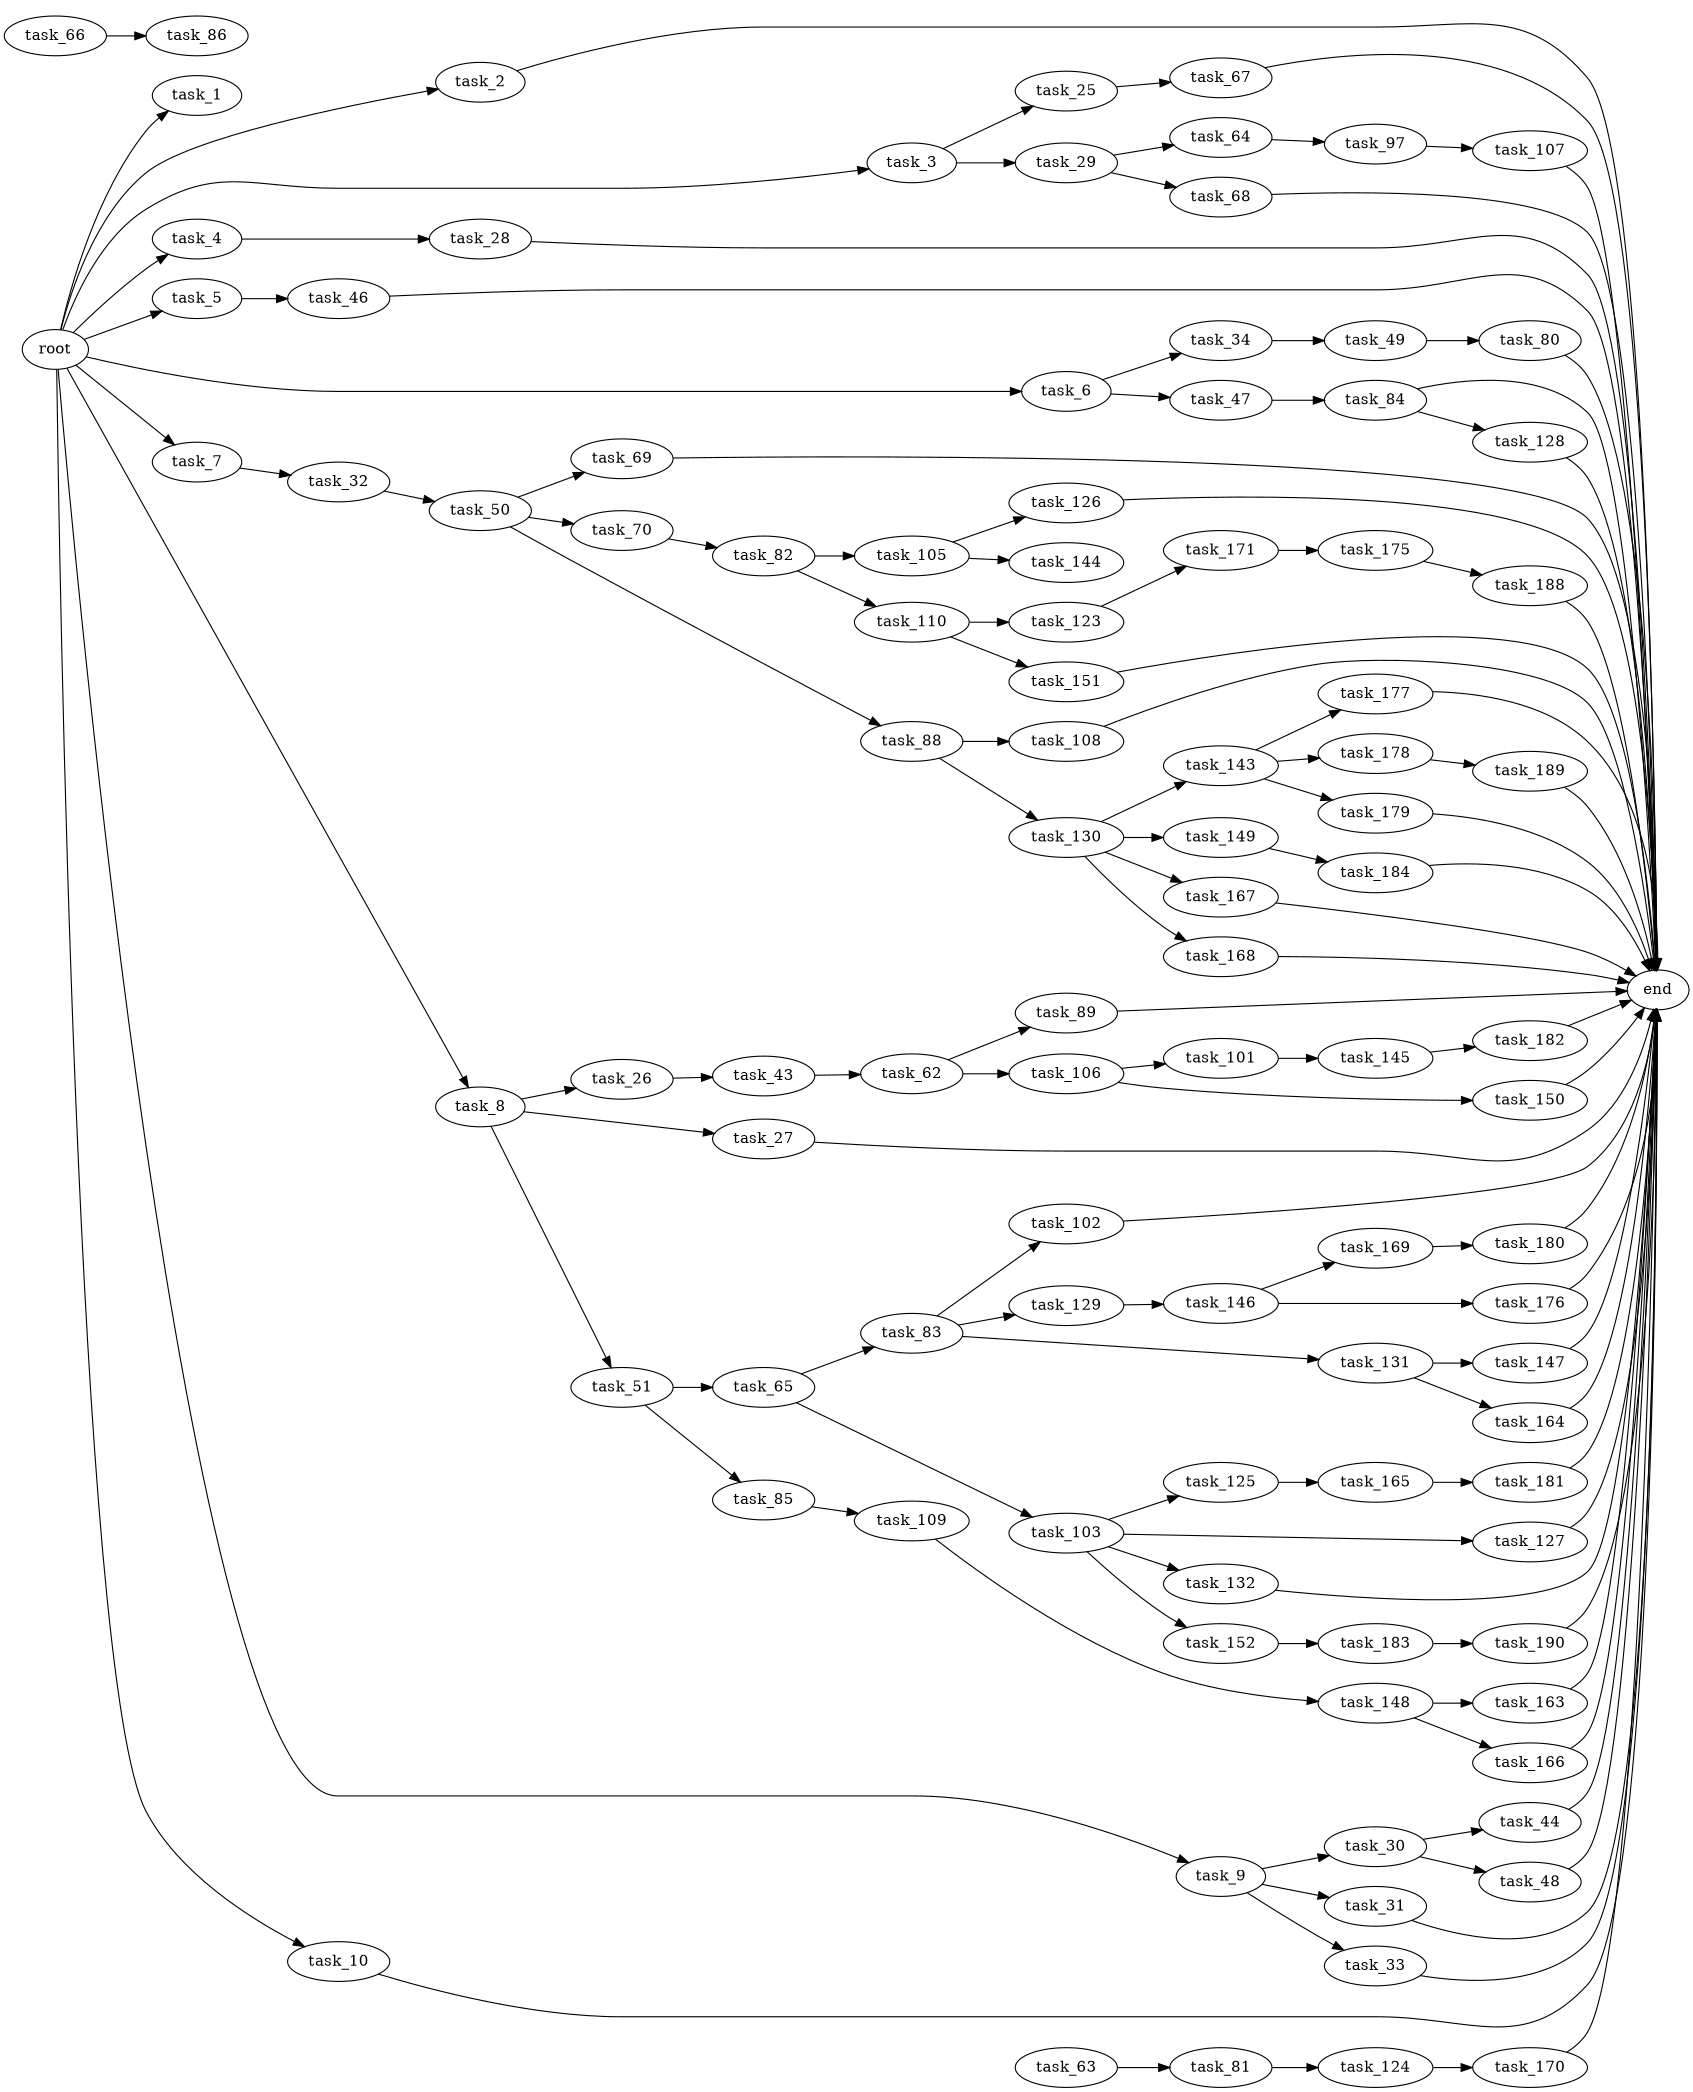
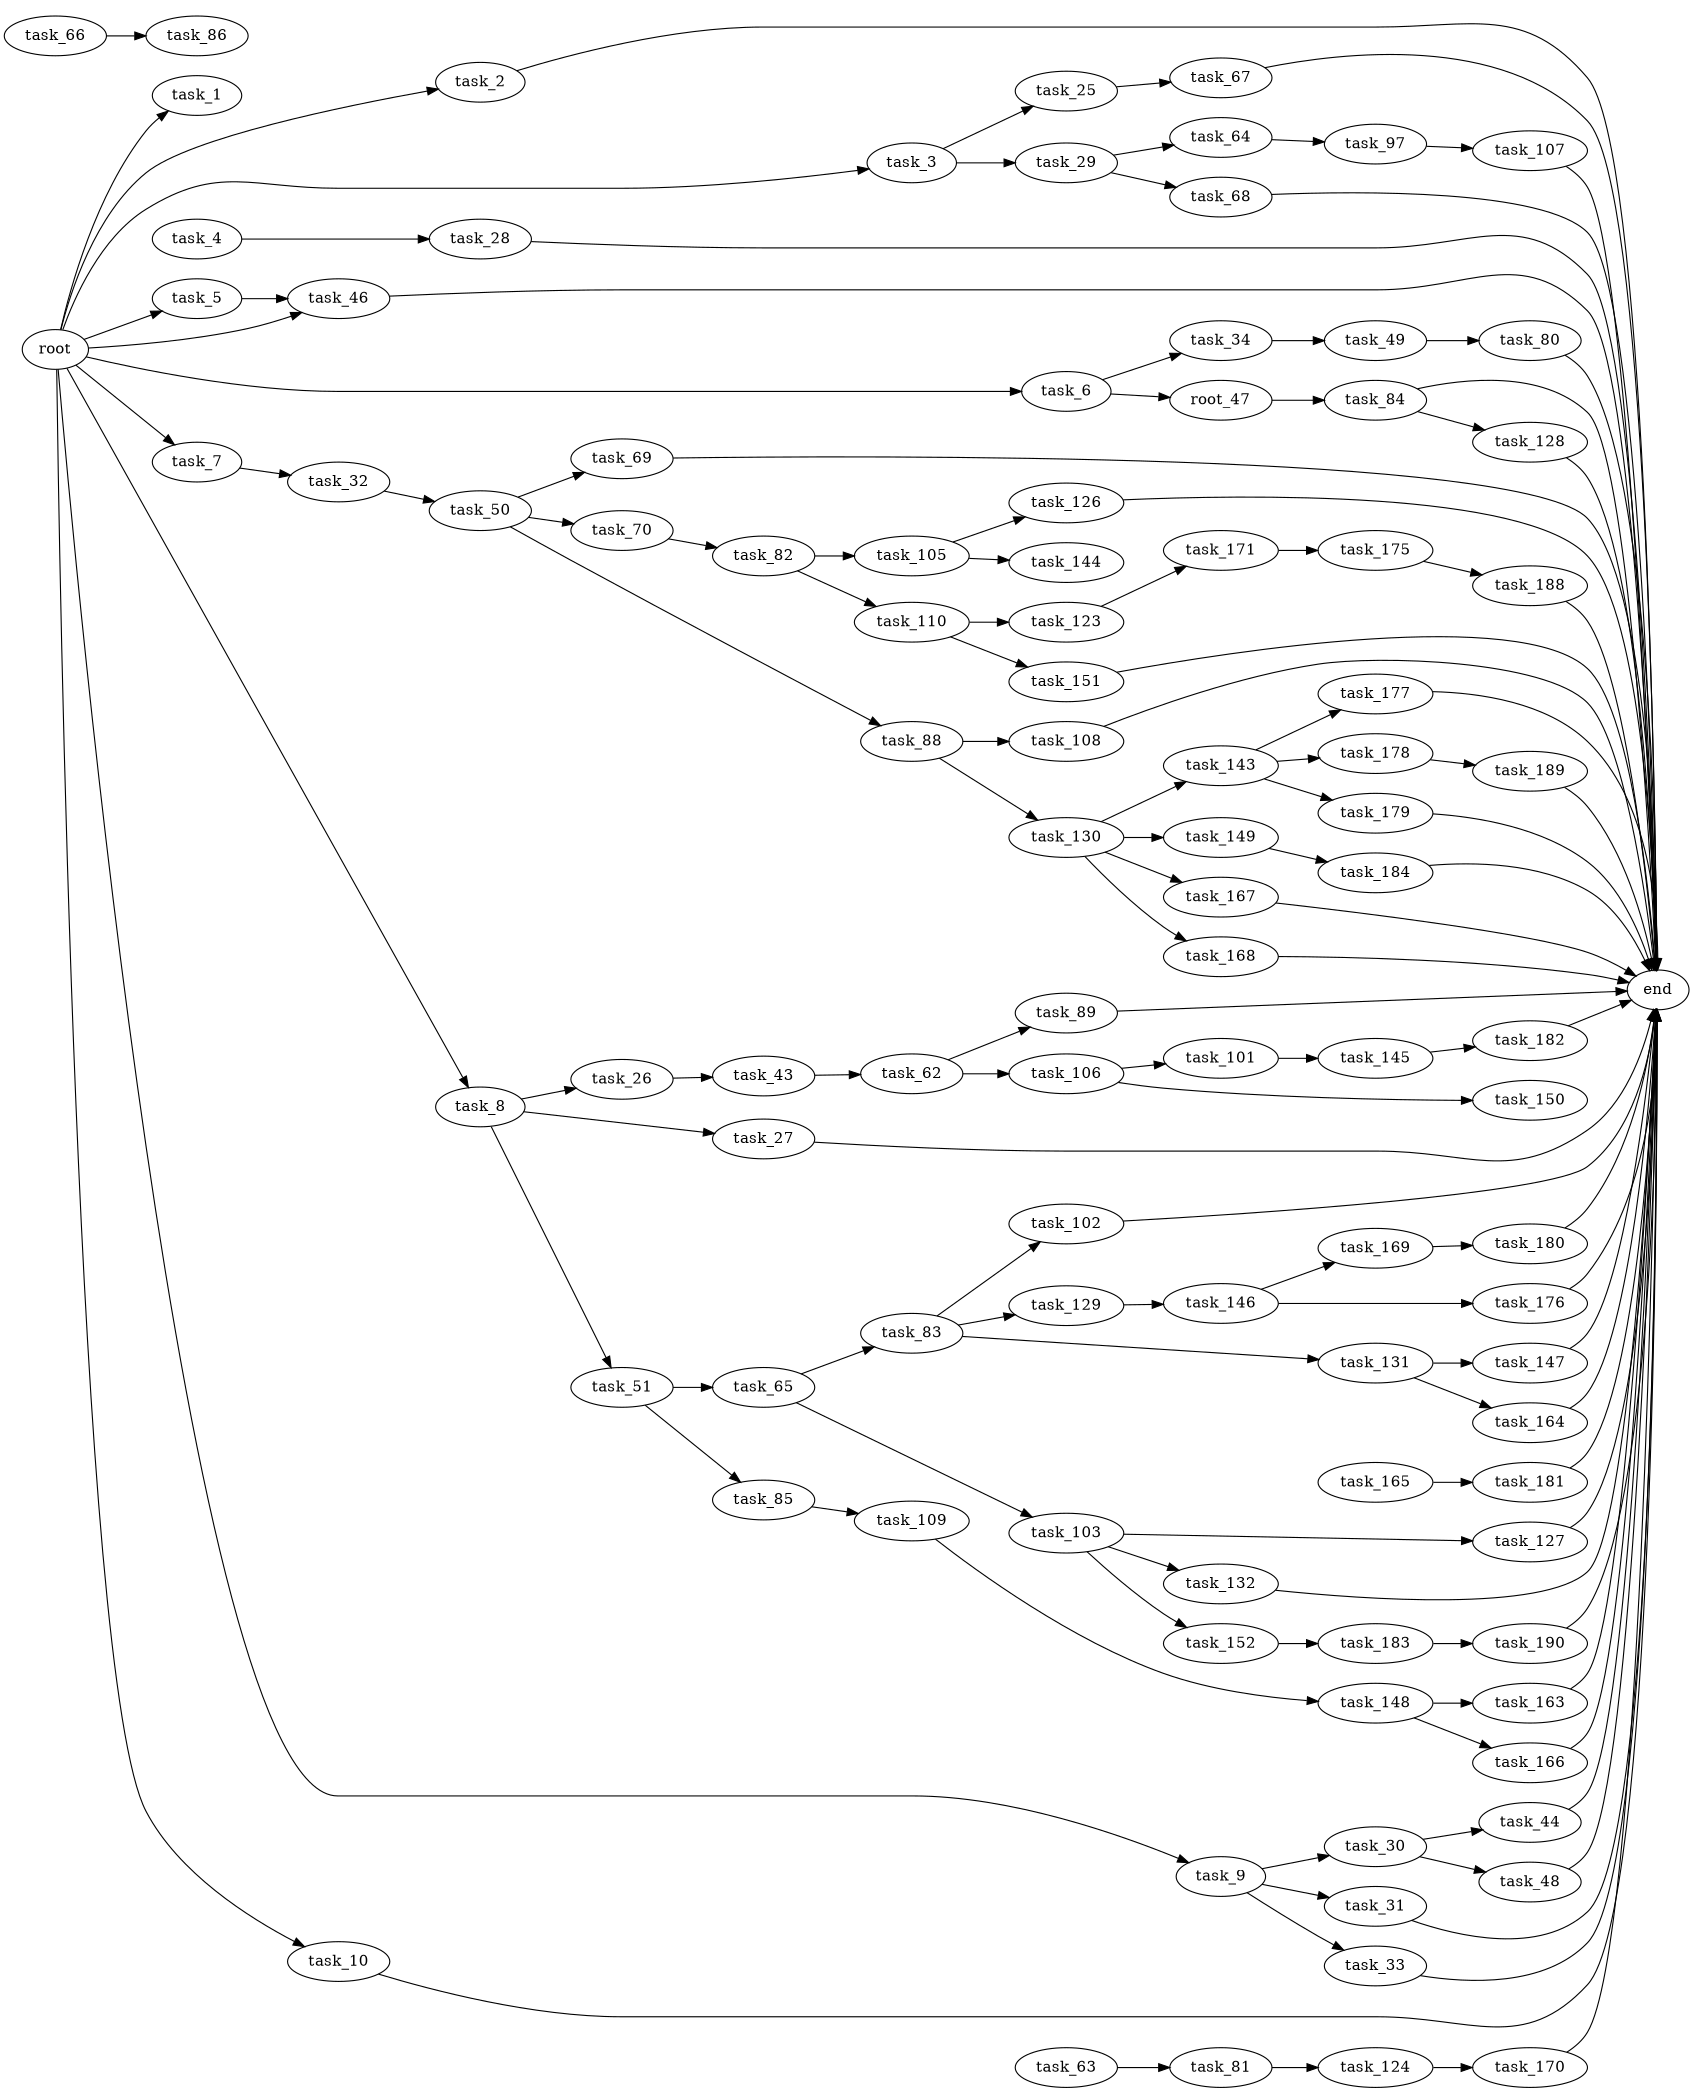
(114, 295) -> (191, 338)
(1221, 400) -> (1221, 400)
(1605, 1055) -> none
(1221, 1482) -> none
